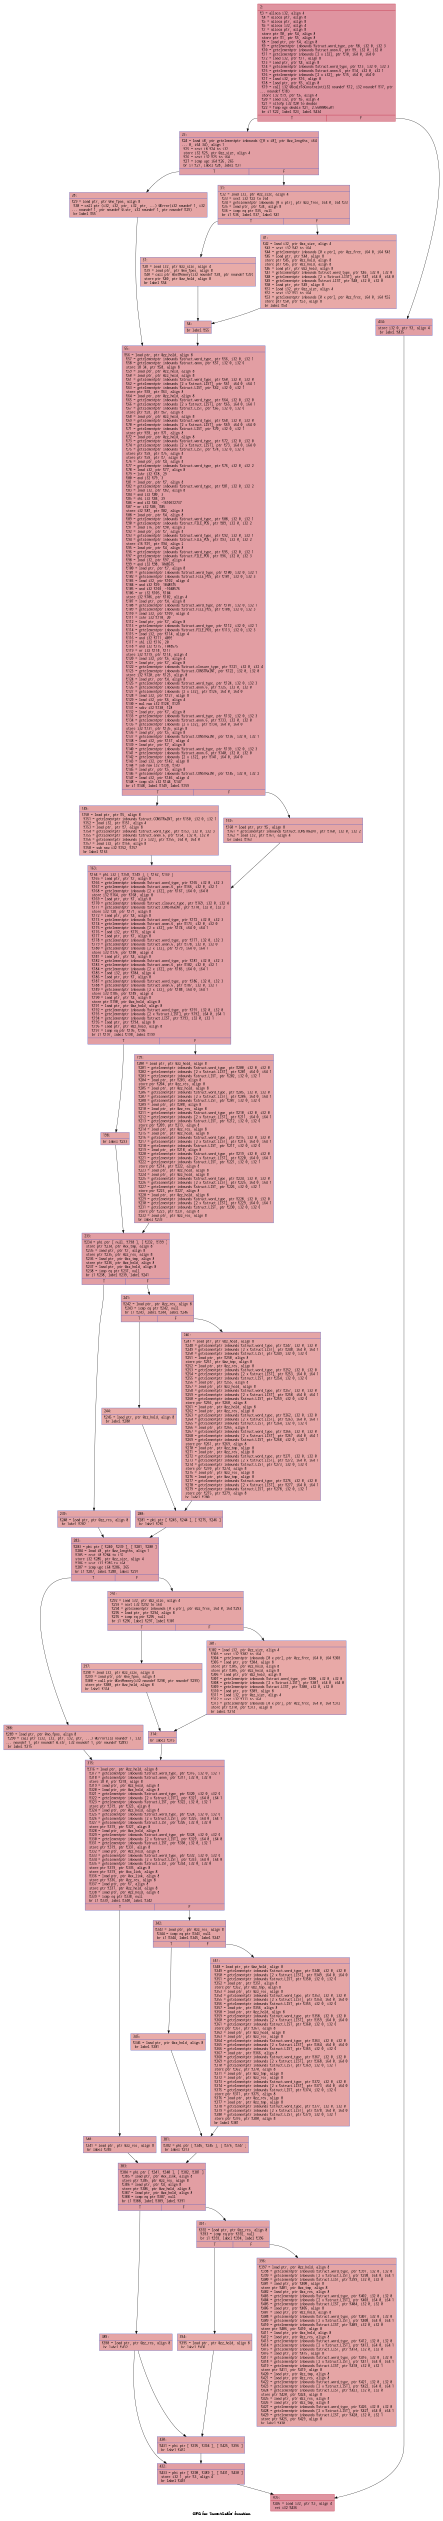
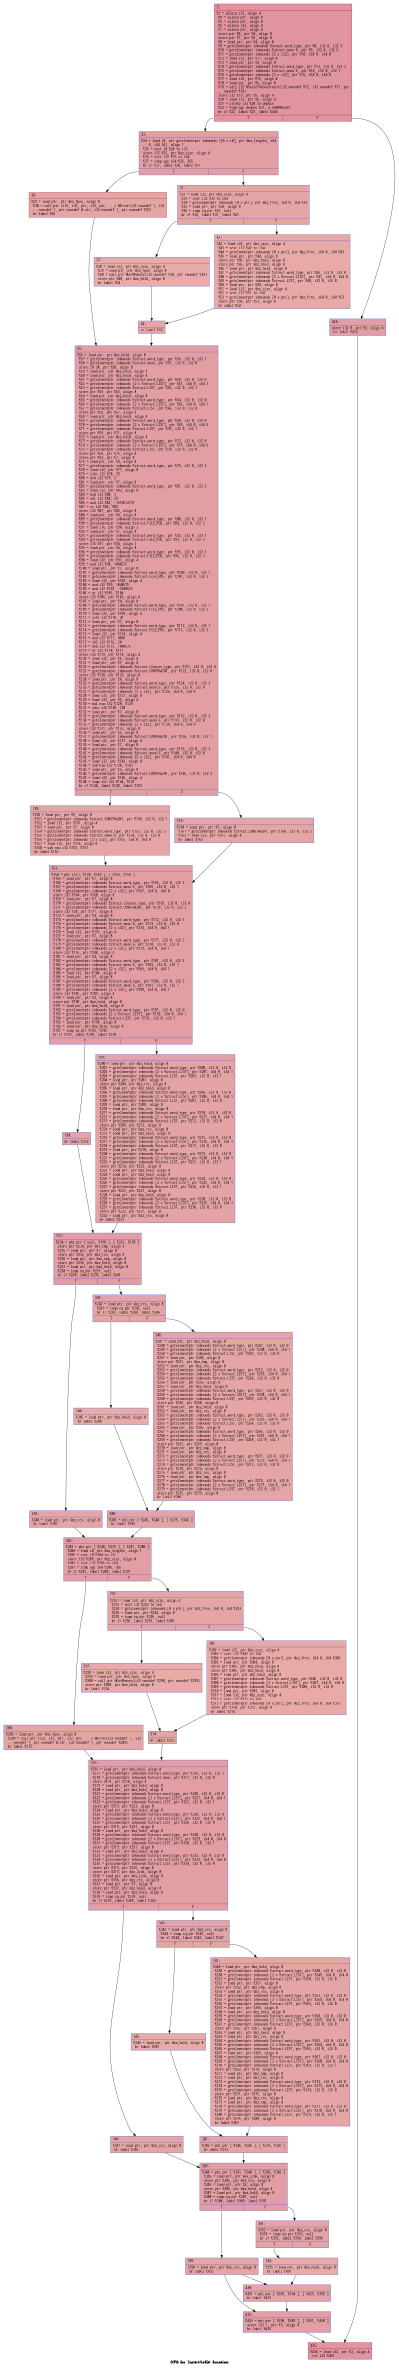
(138, 205) -> (98, 205)
(327, 2342) -> none
